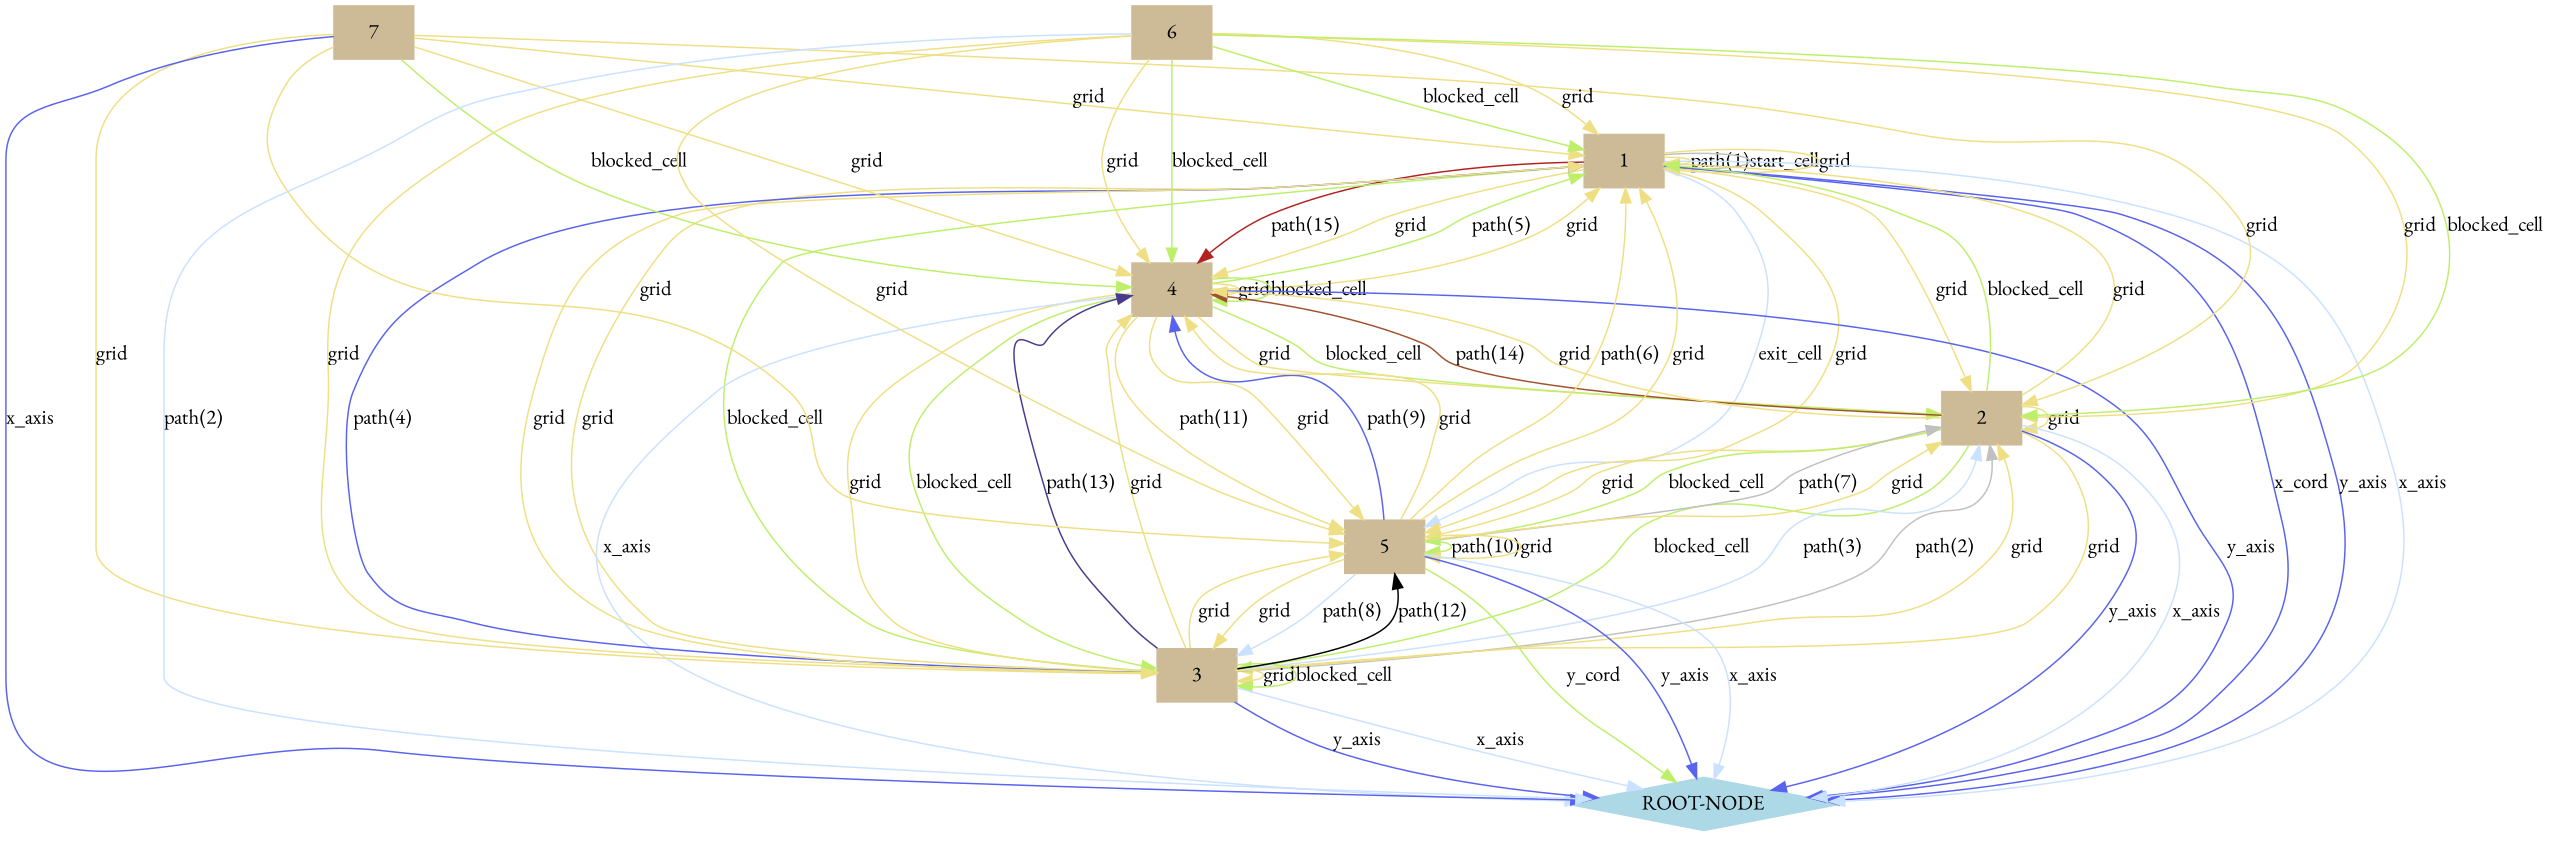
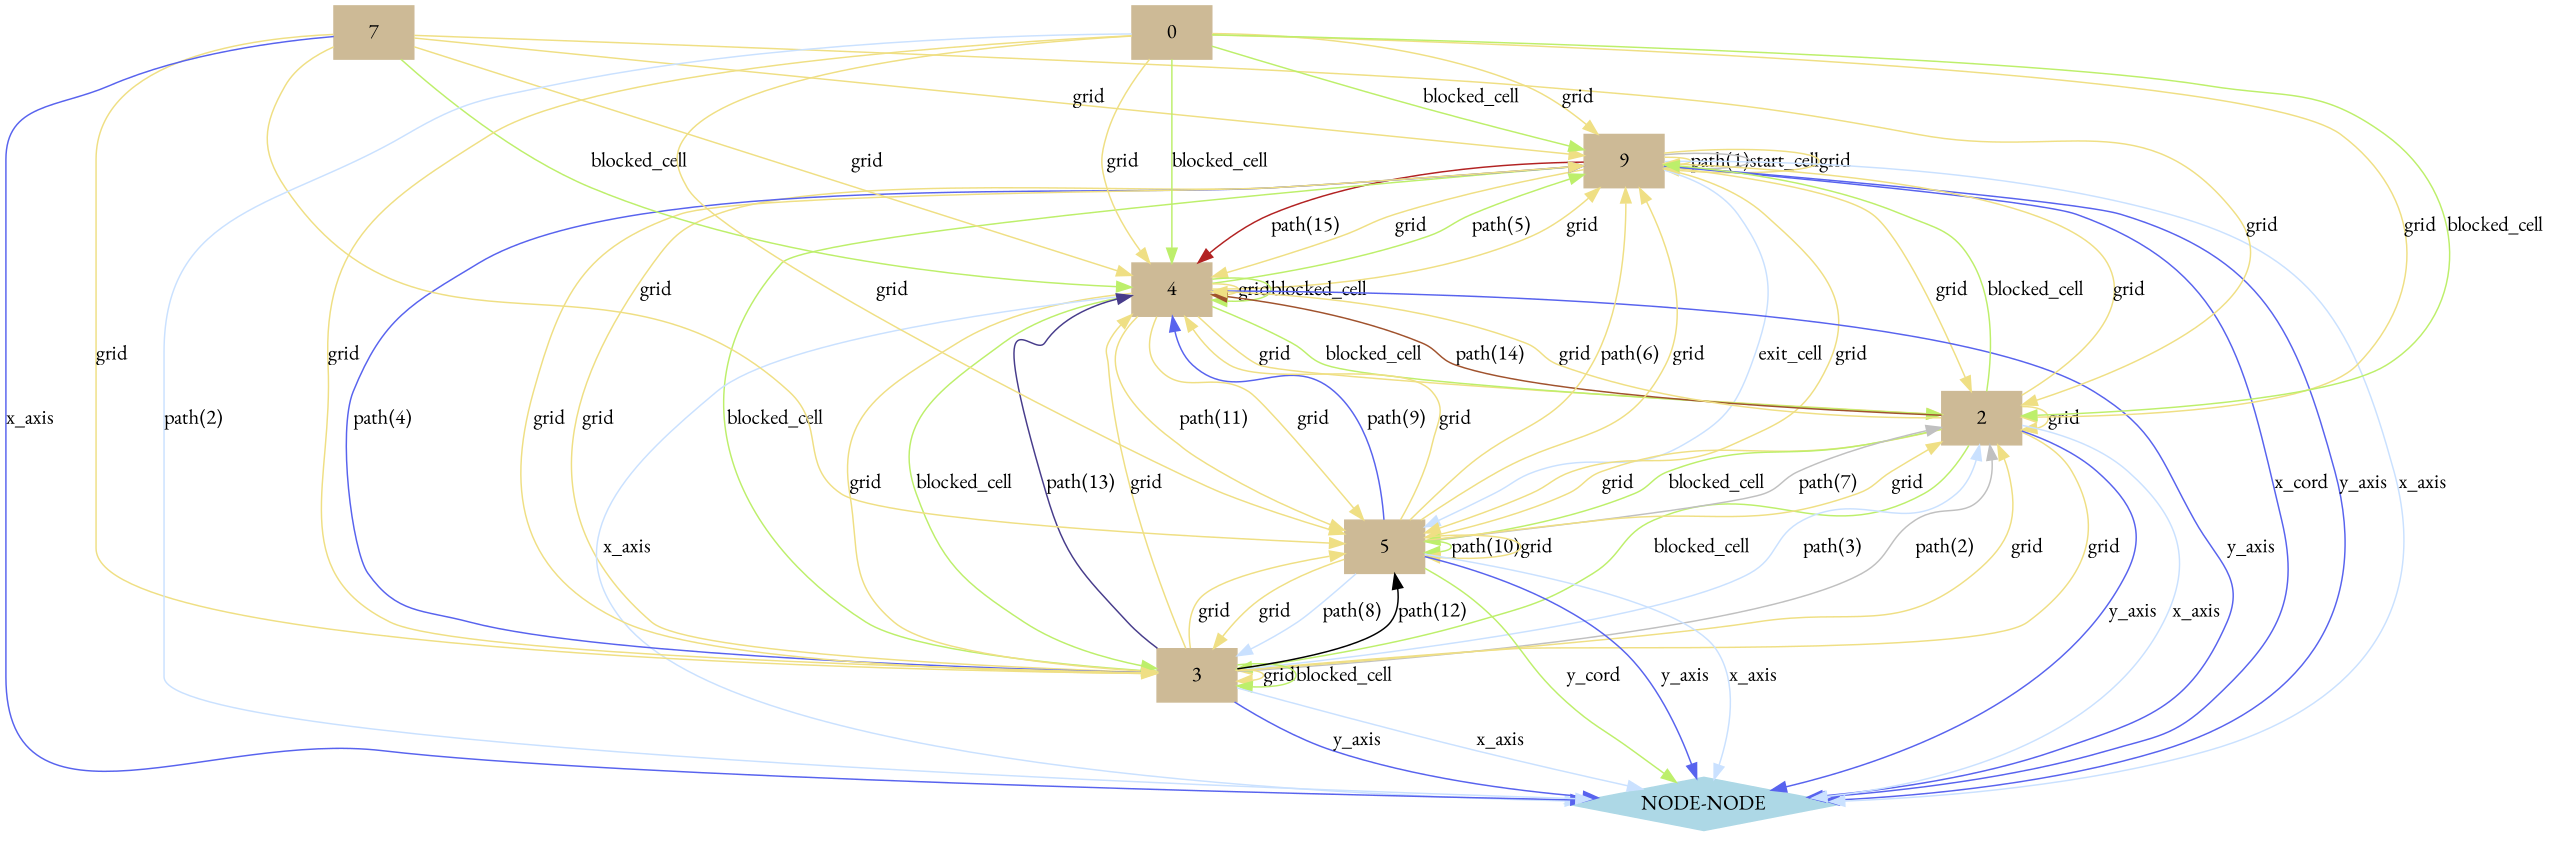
(1172, 33) -> (1172, 33)
(1624, 161) -> (1624, 161)
(1704, 804) -> (1704, 804)
